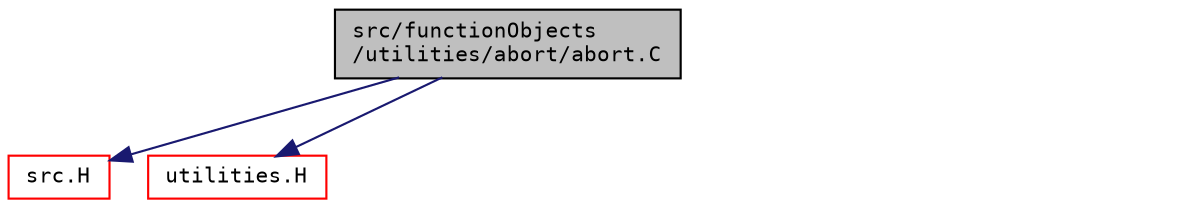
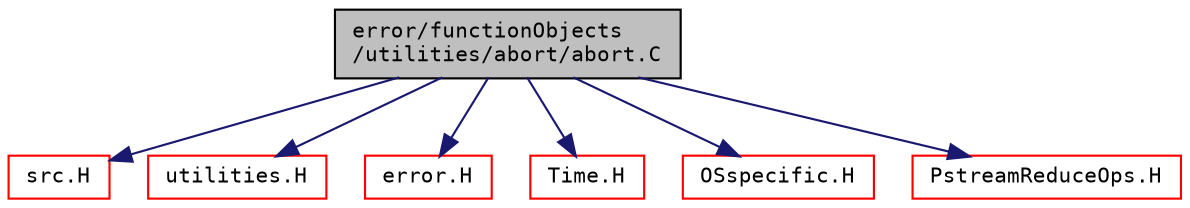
(508, 44) -> (508, 44)
none -> (428, 177)
none -> (587, 177)
none -> (778, 177)
none -> (1047, 177)
